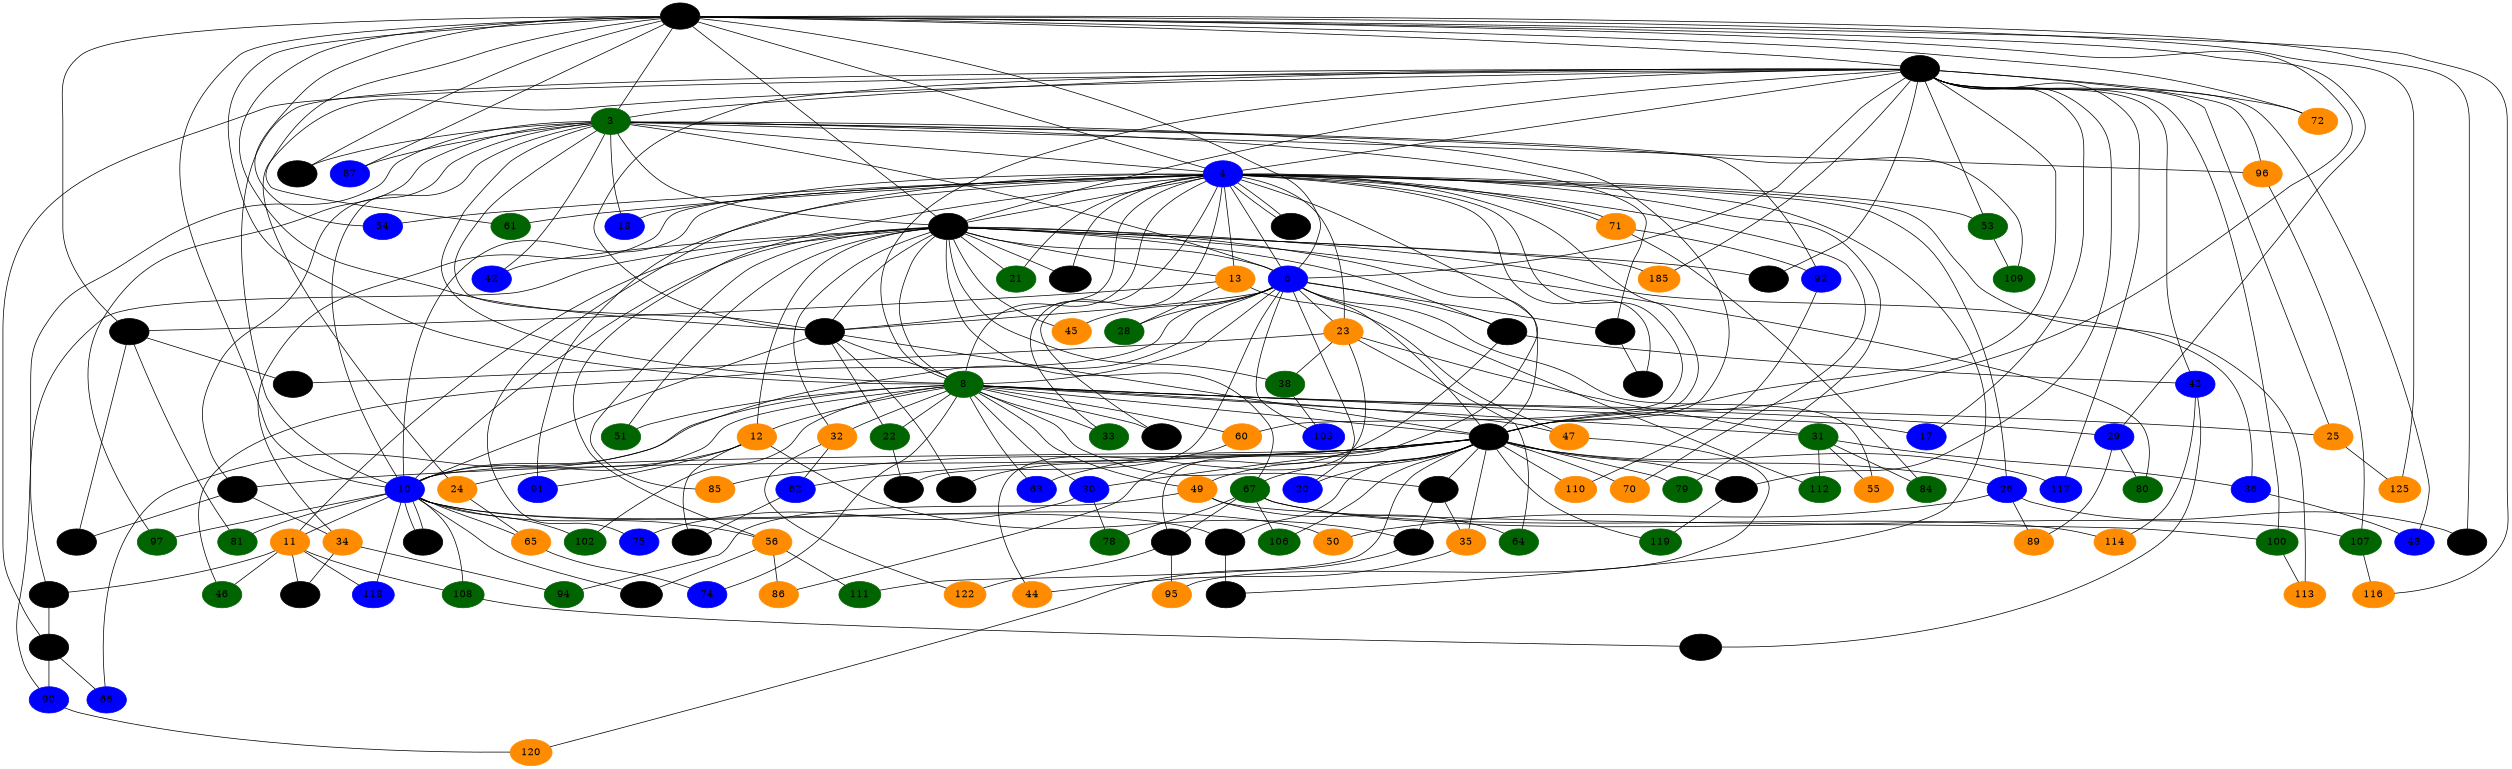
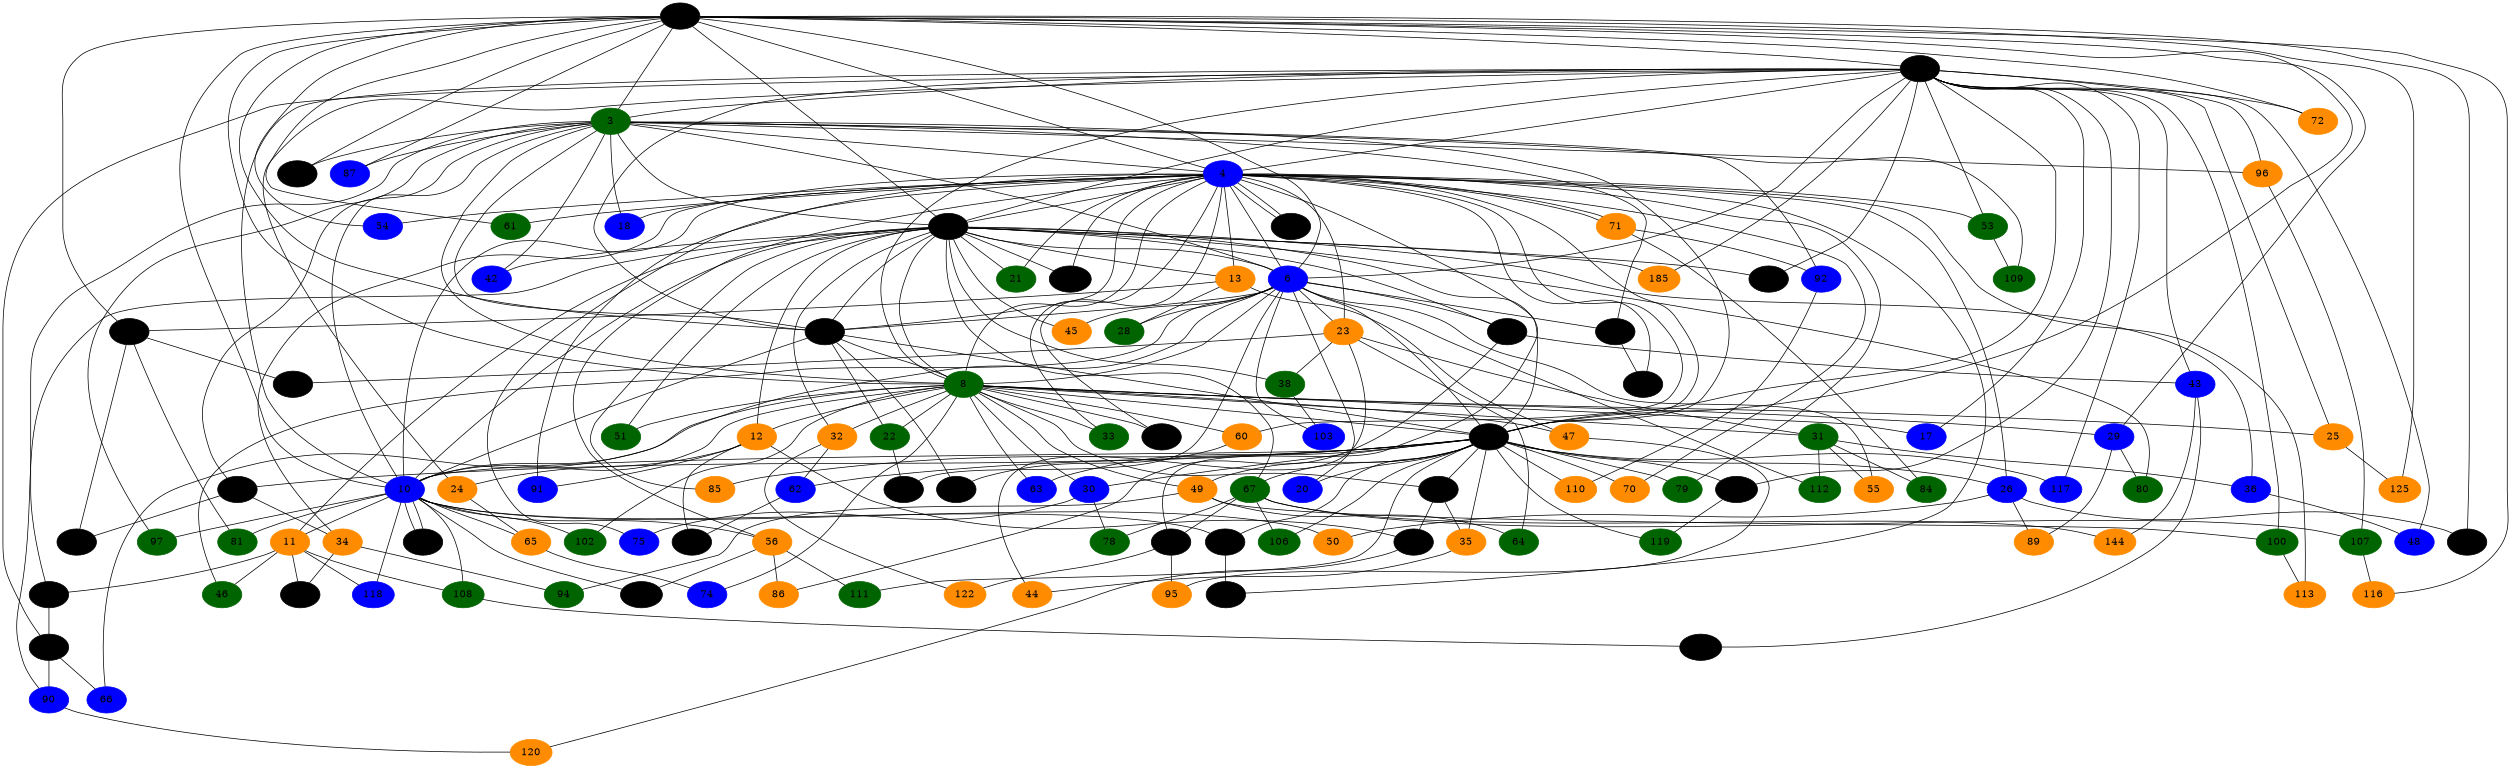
(2115, 542) -> (2115, 542)
